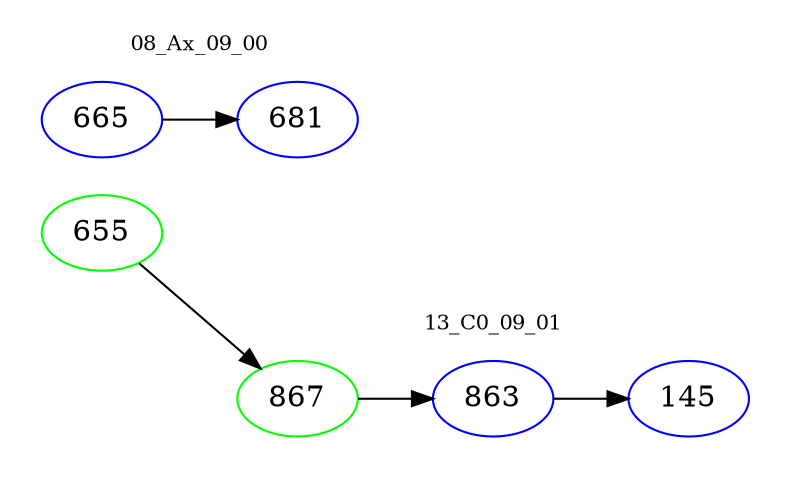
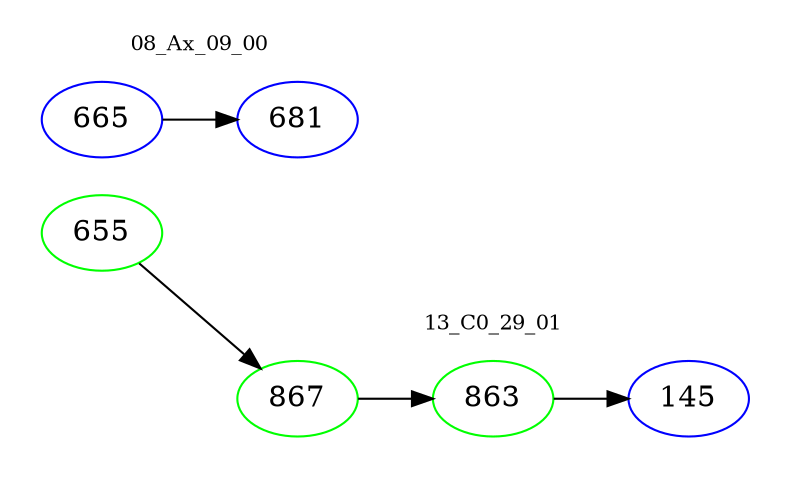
(493, 324) -> (493, 324)
(493, 399) -> (493, 399)
